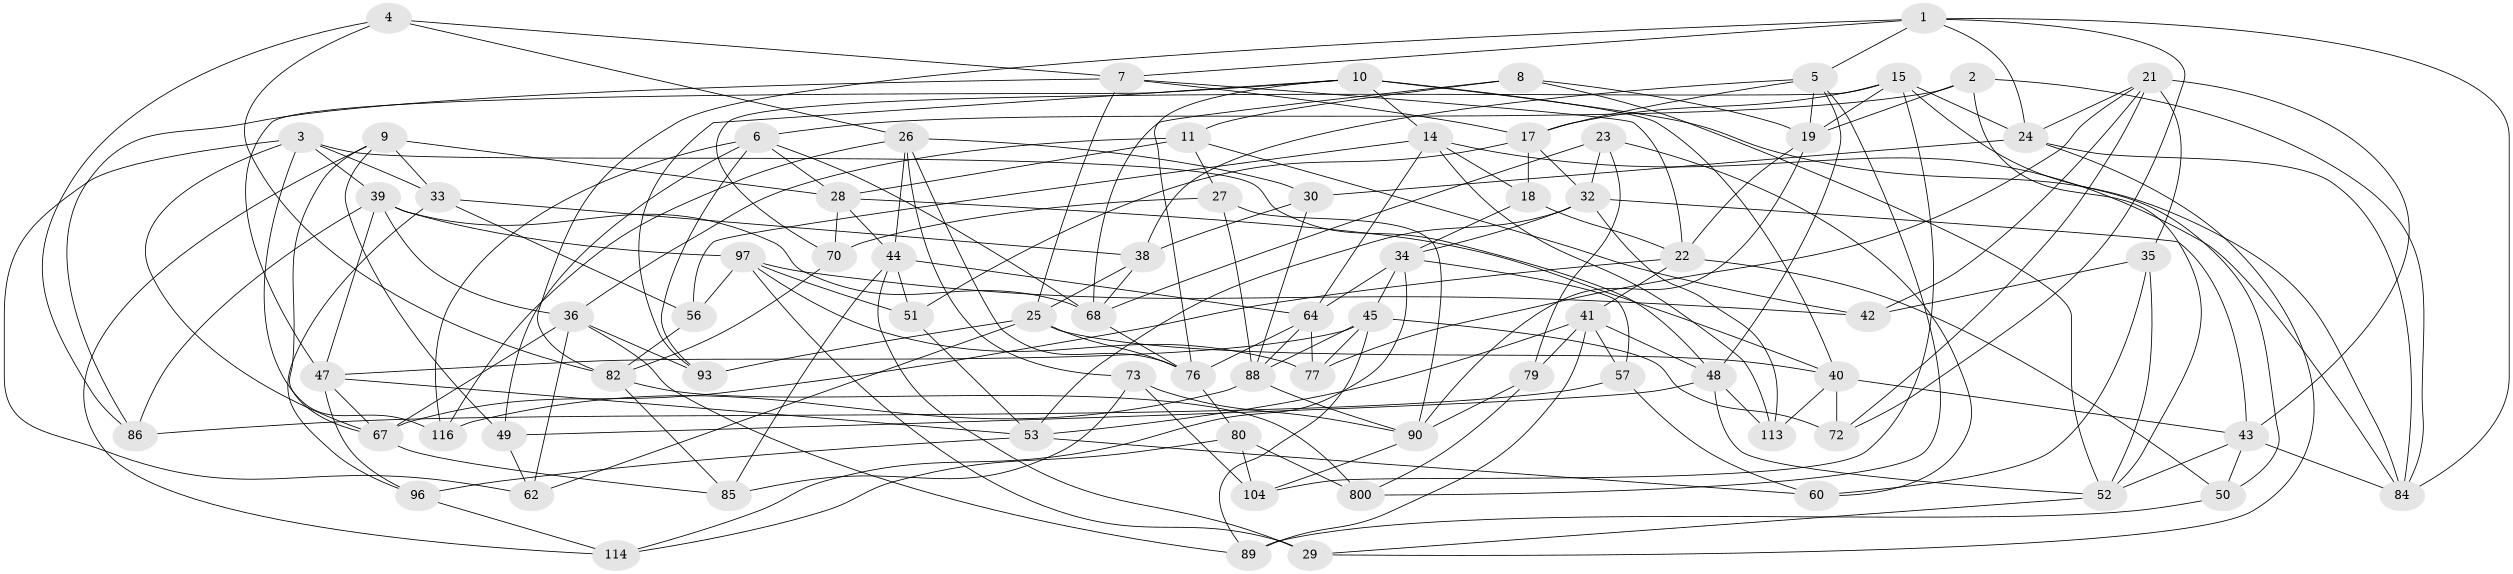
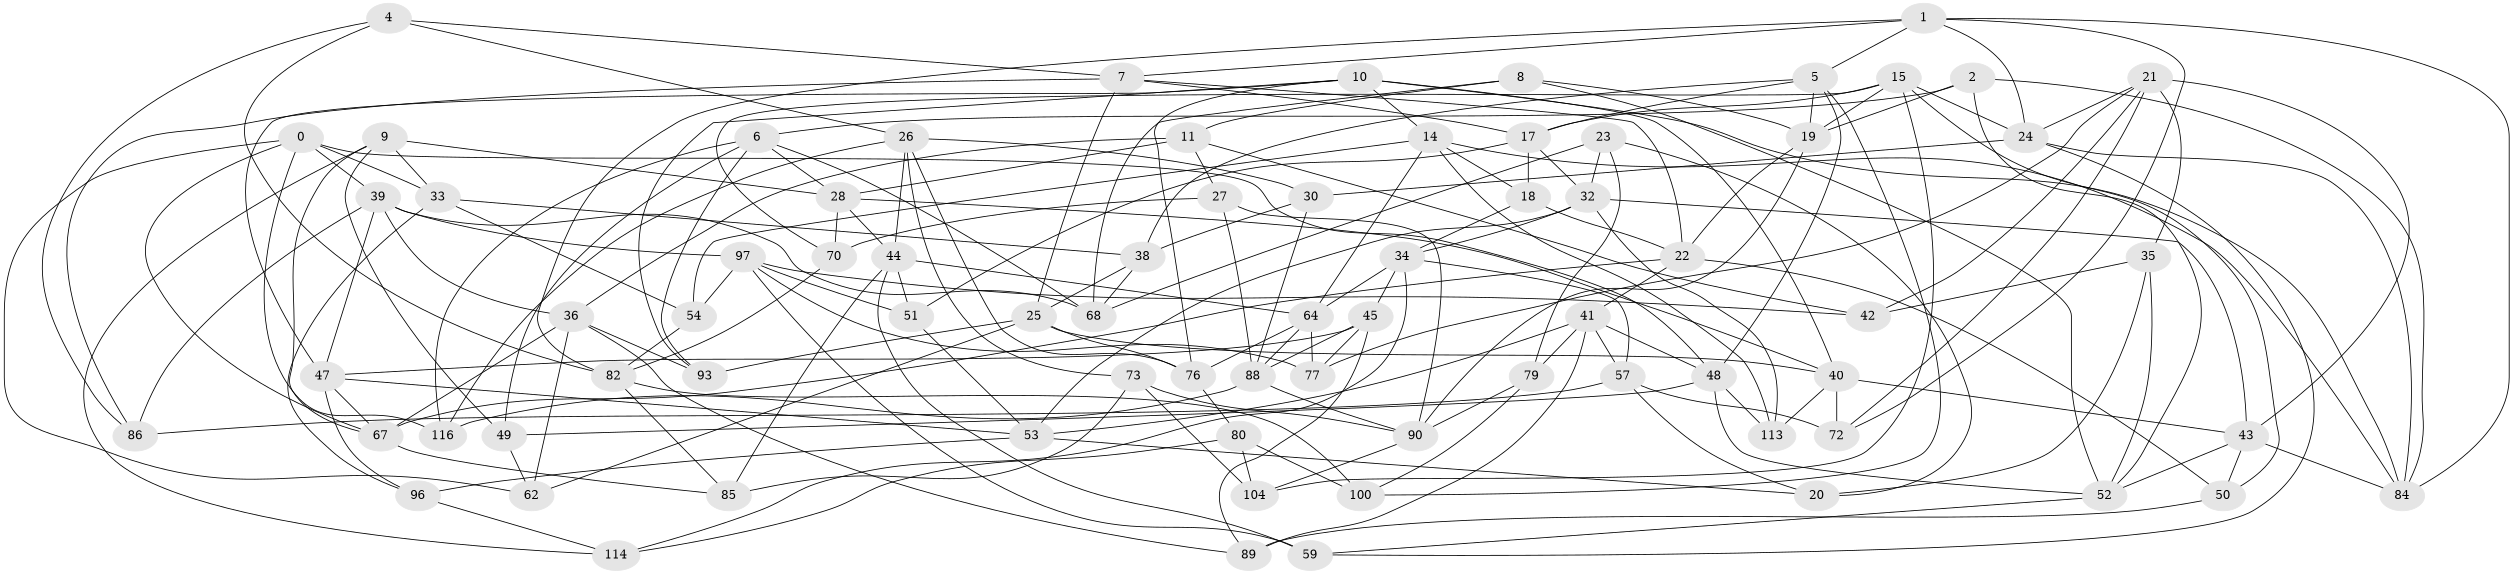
(301, 138) -> (301, 138)
(694, 317) -> (694, 317)
(1127, 337) -> none
(1615, 349) -> (1730, 406)
(1361, 496) -> (1361, 496)
(1817, 496) -> (1817, 496)
(1310, 556) -> (1310, 556)
